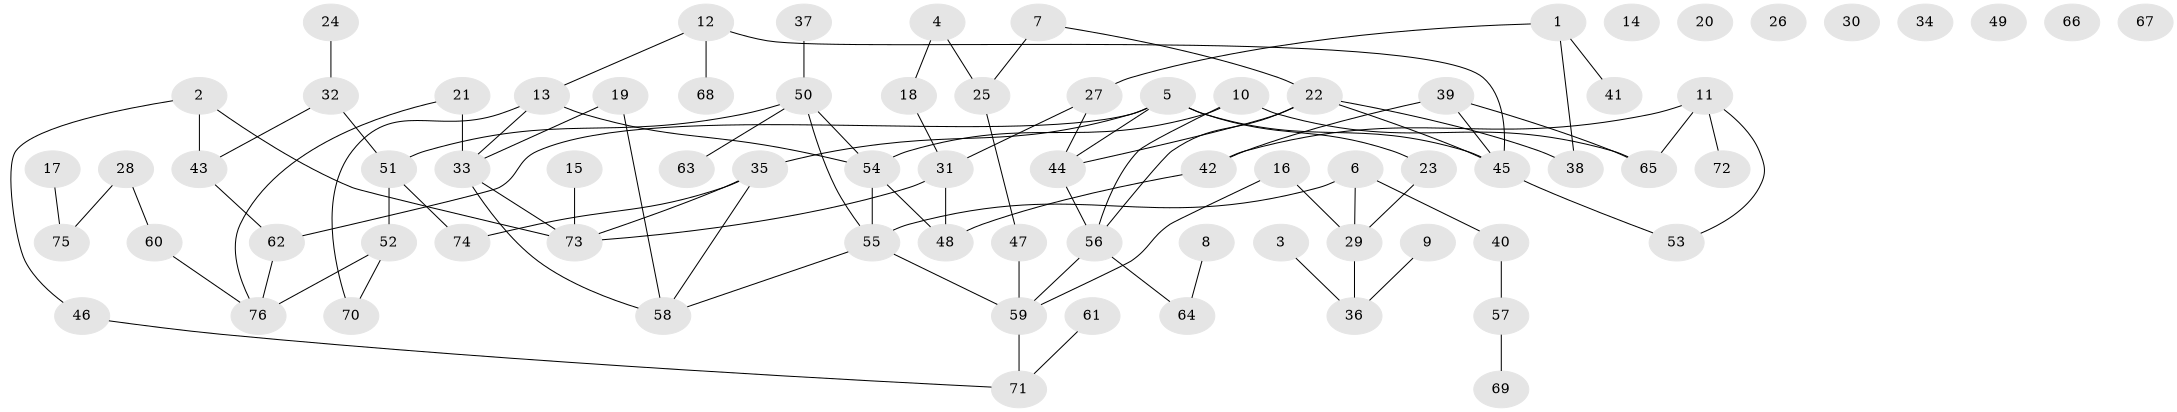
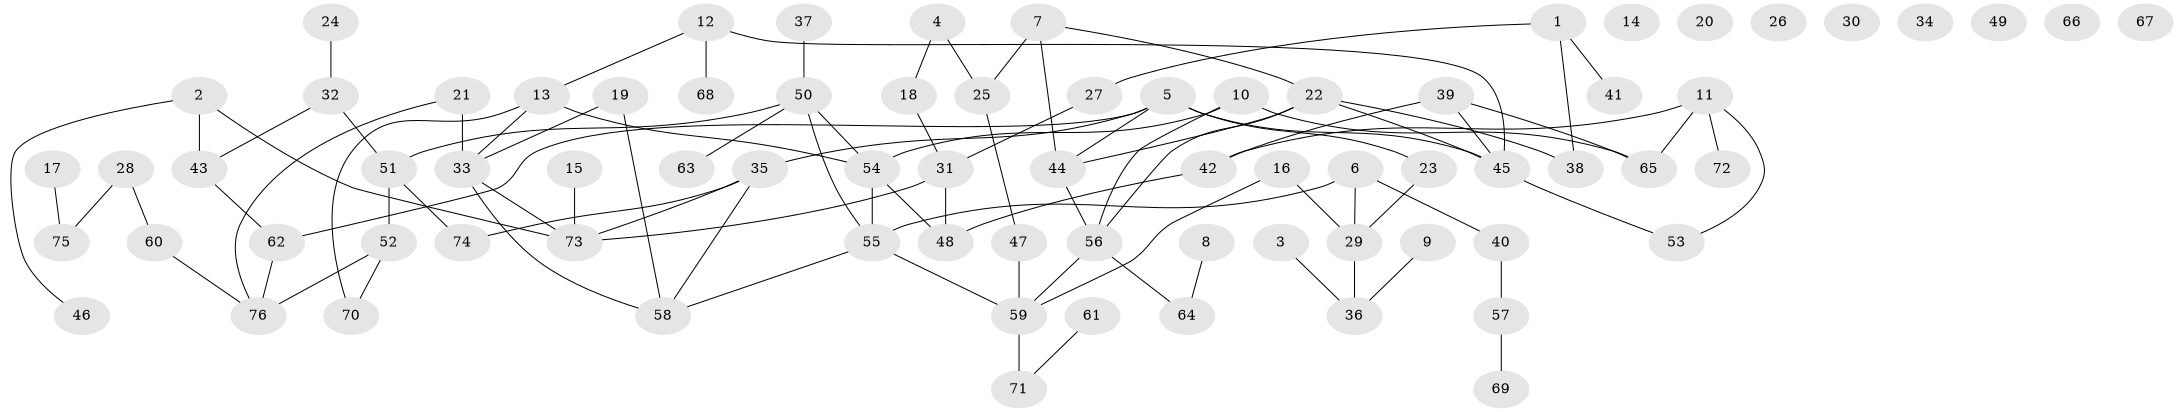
(1073, 139) -> (1048, 96)
(550, 361) -> none
